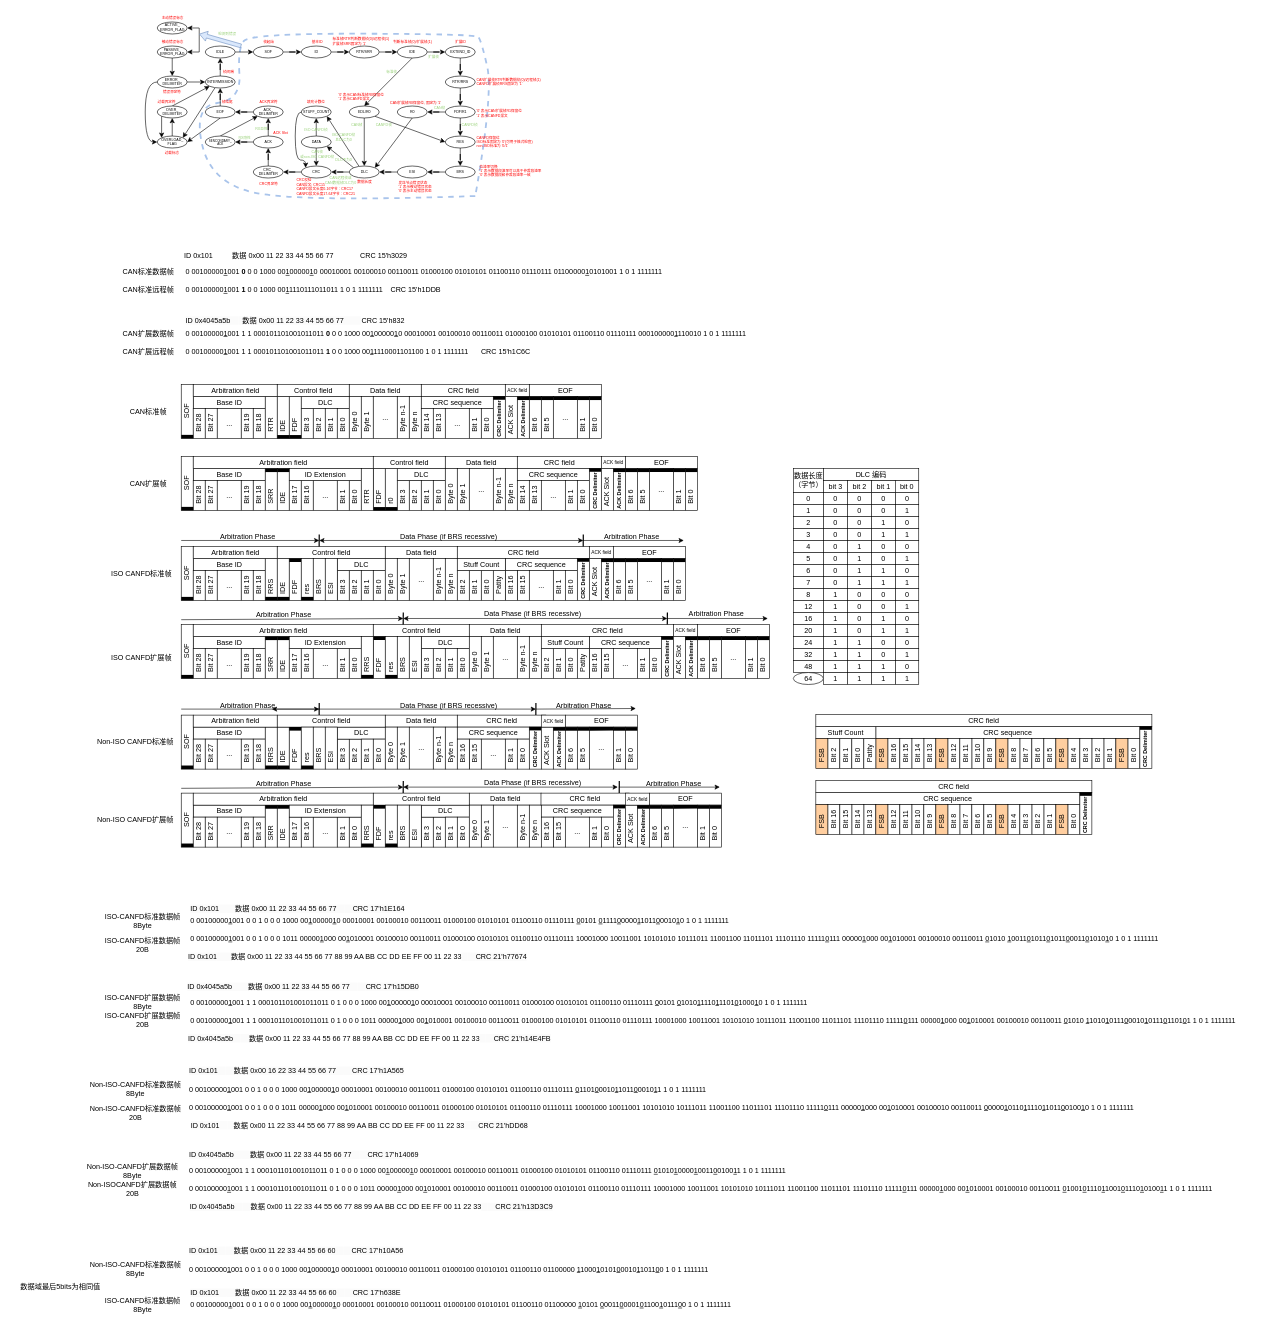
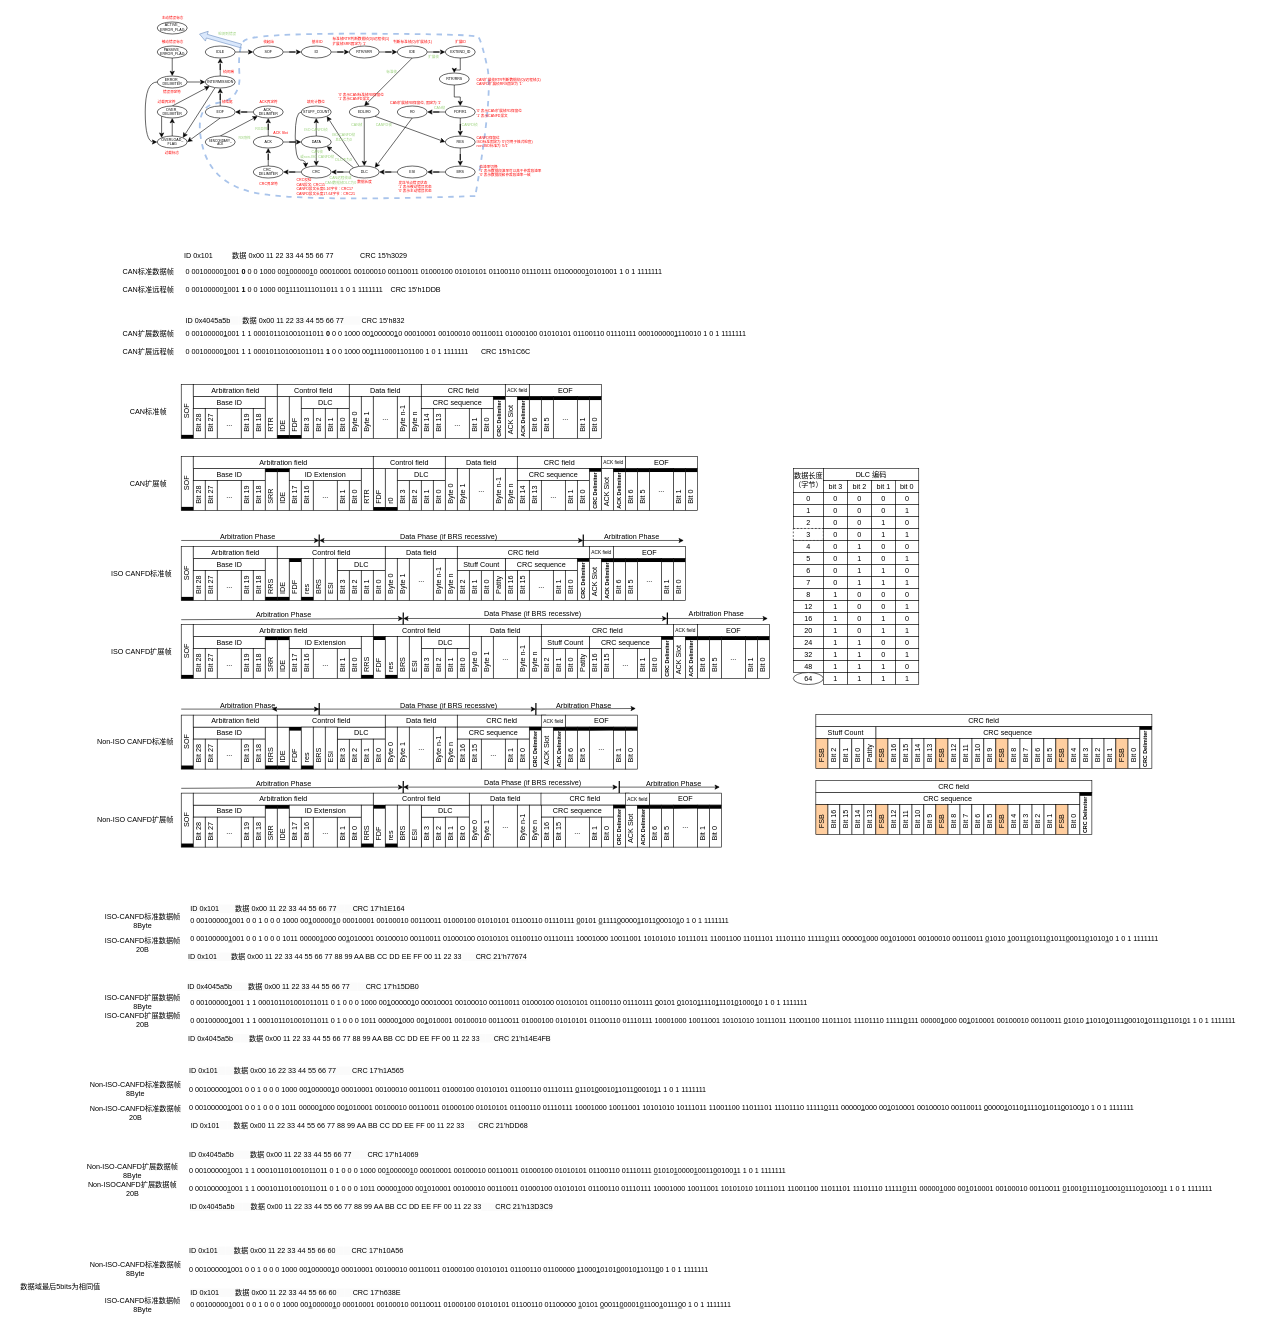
(192, 28) -> none
(460, 82) -> (454, 79)
(244, 142) -> (292, 142)
(808, 534) -> (808, 534)
(141, 657) -> (141, 651)
